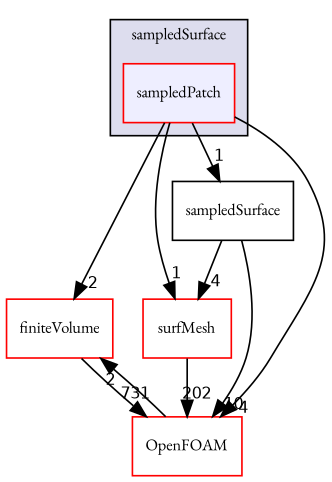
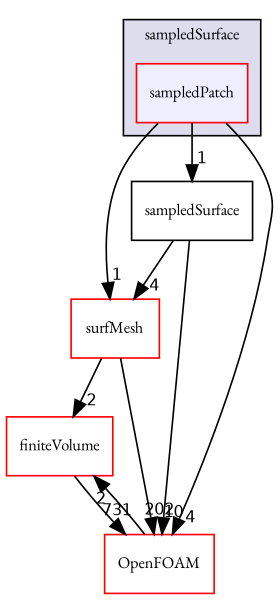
(123, 203) -> (91, 380)
